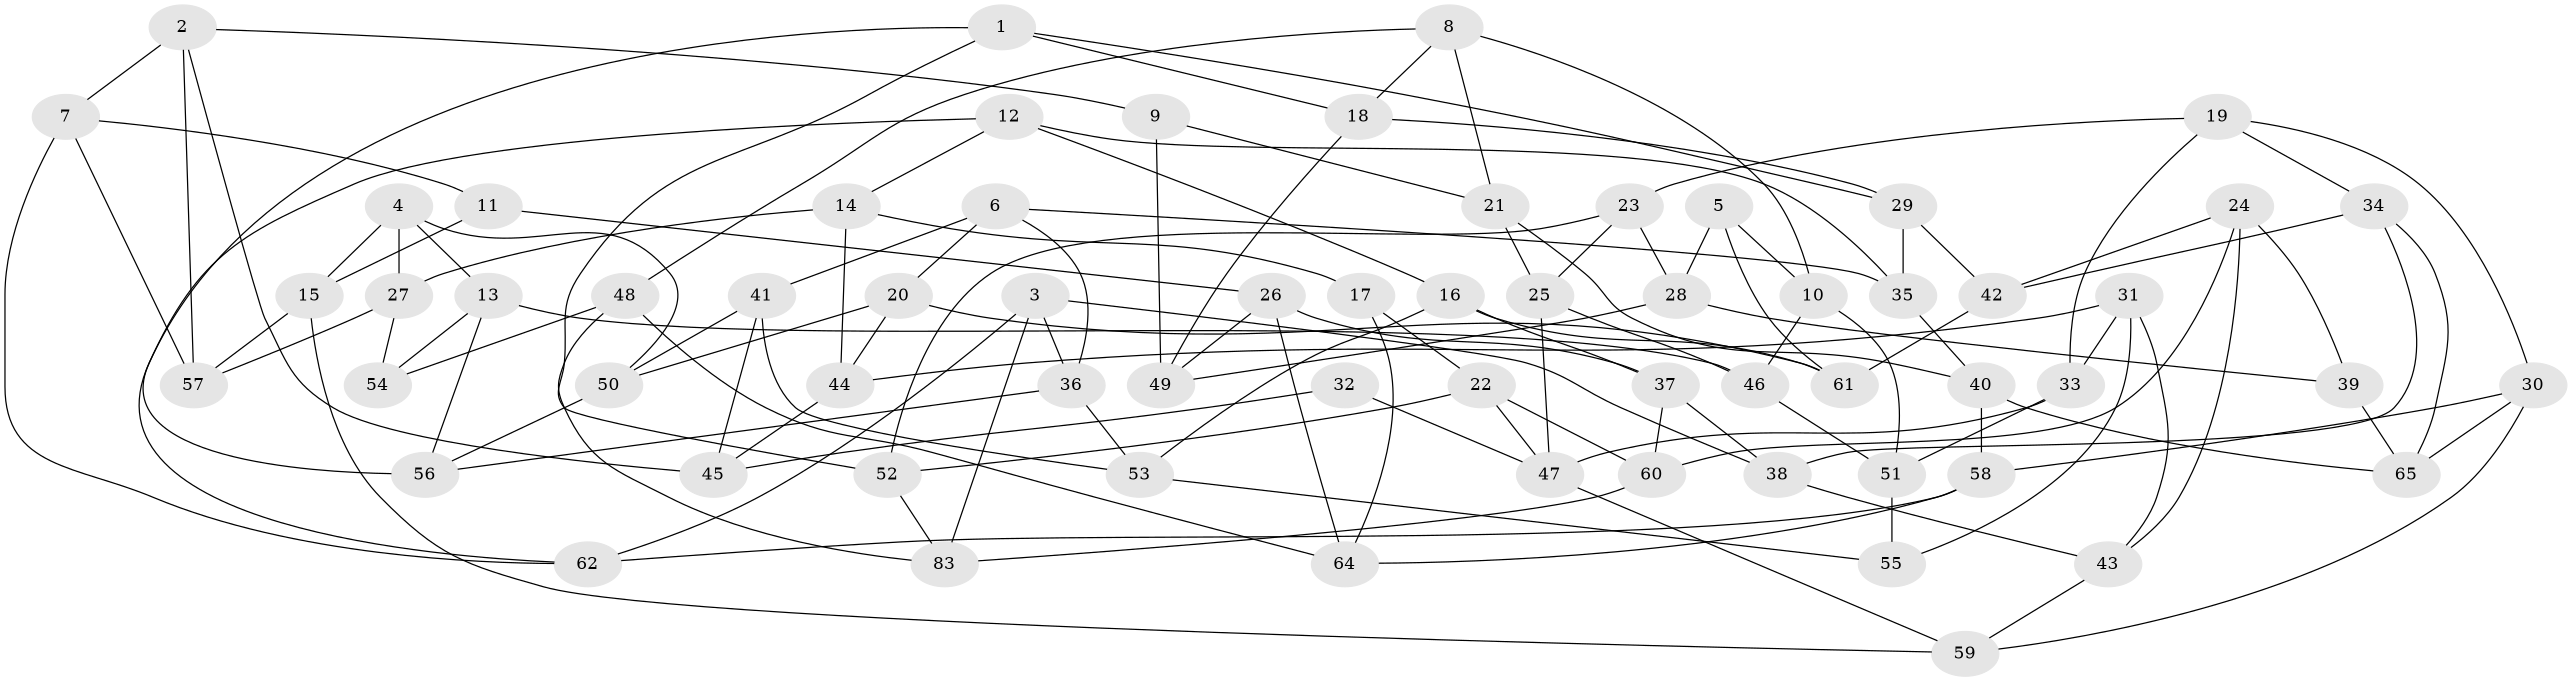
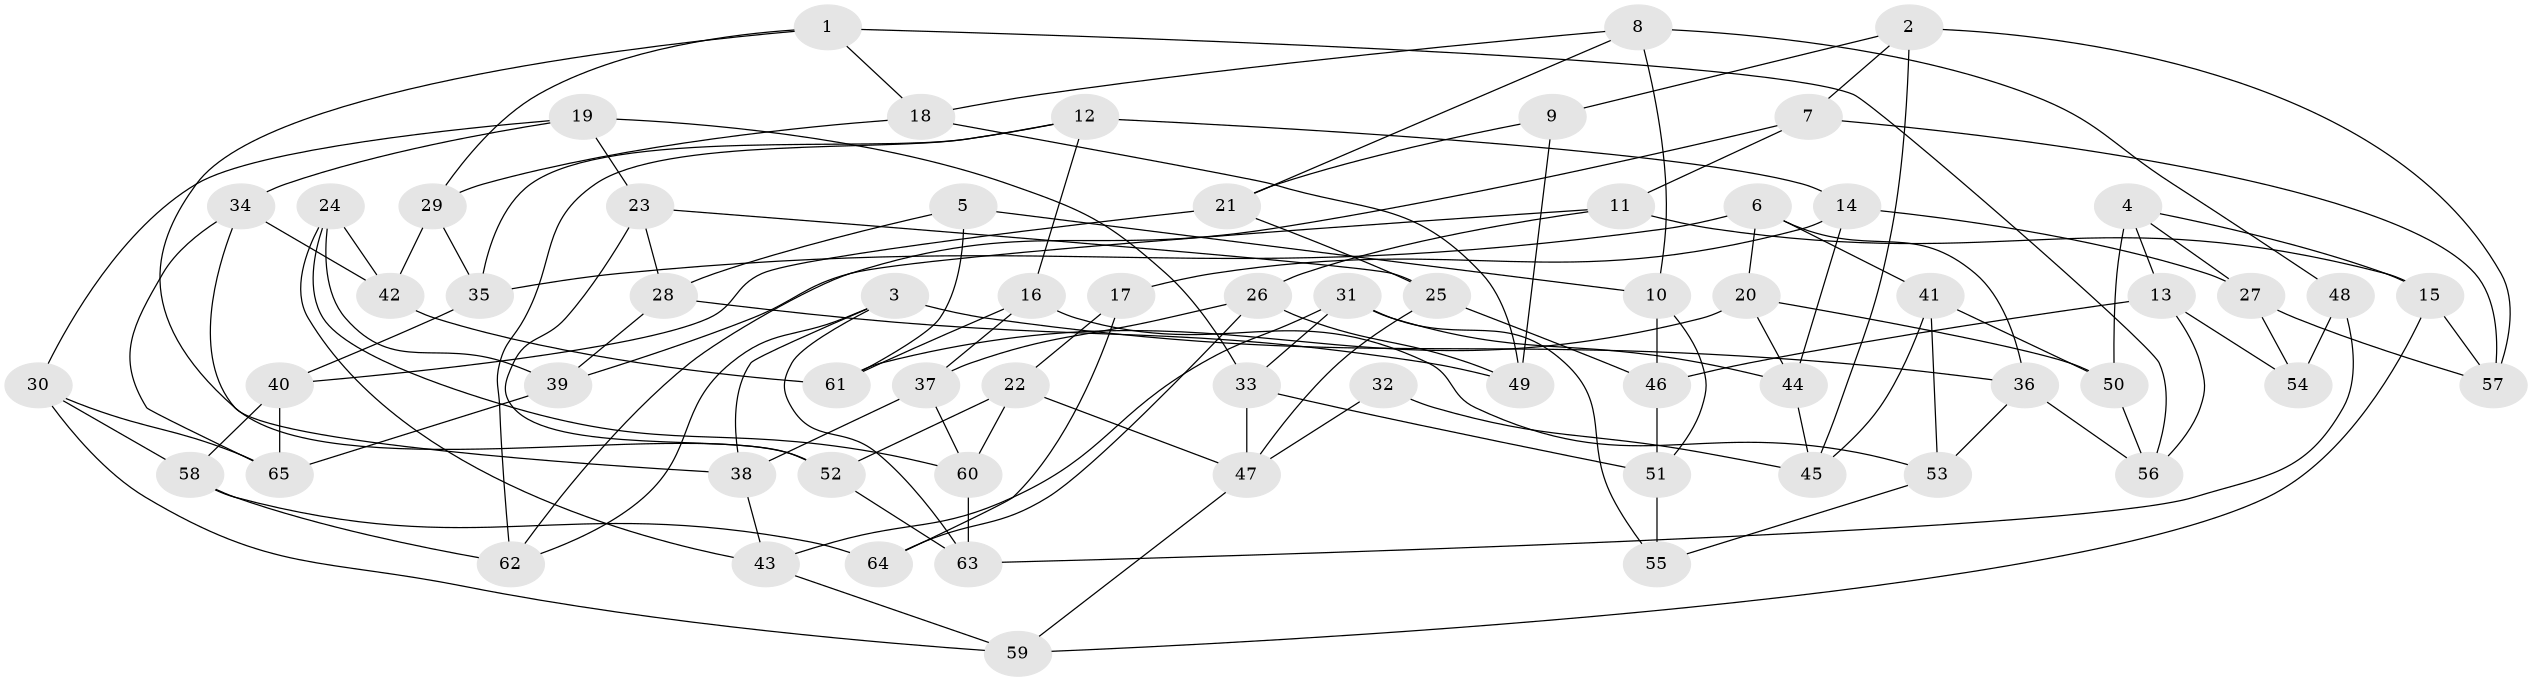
none -> (1333, 227)
(948, 457) -> none
(945, 564) -> (968, 564)
